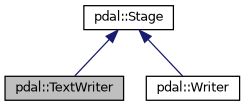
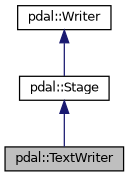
(165, 58) -> (64, 60)
